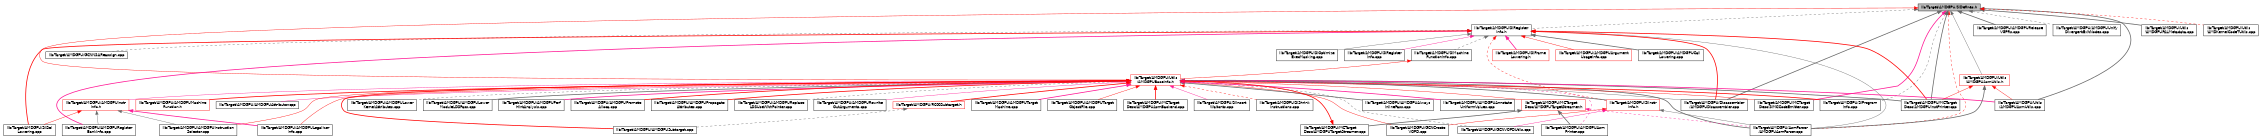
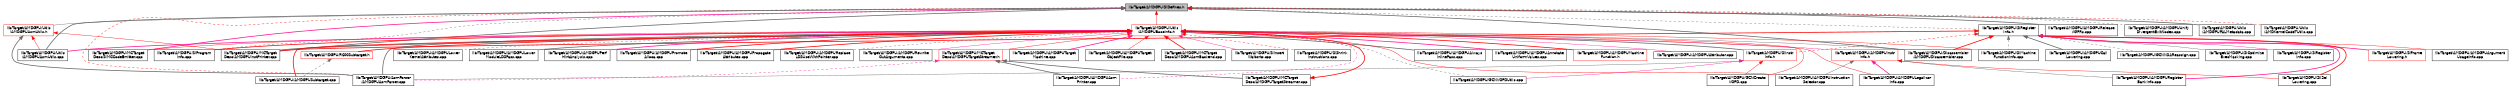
(1759, 51) -> none
(1594, 55) -> (2470, 55)
(1294, 72) -> (1661, 37)
